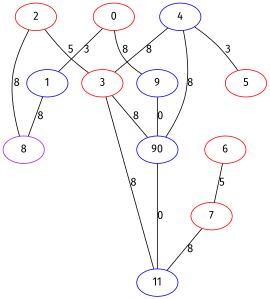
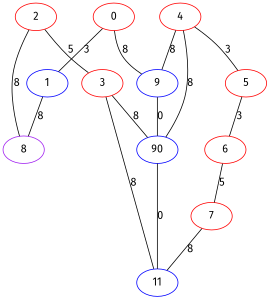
(180, 17) -> (180, 17)
(141, 50) -> (169, 50)
none -> (236, 117)
